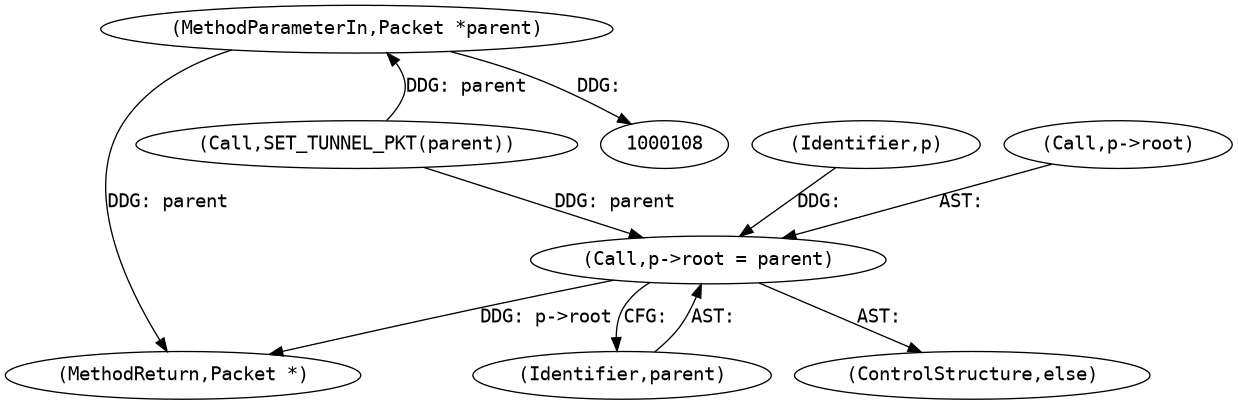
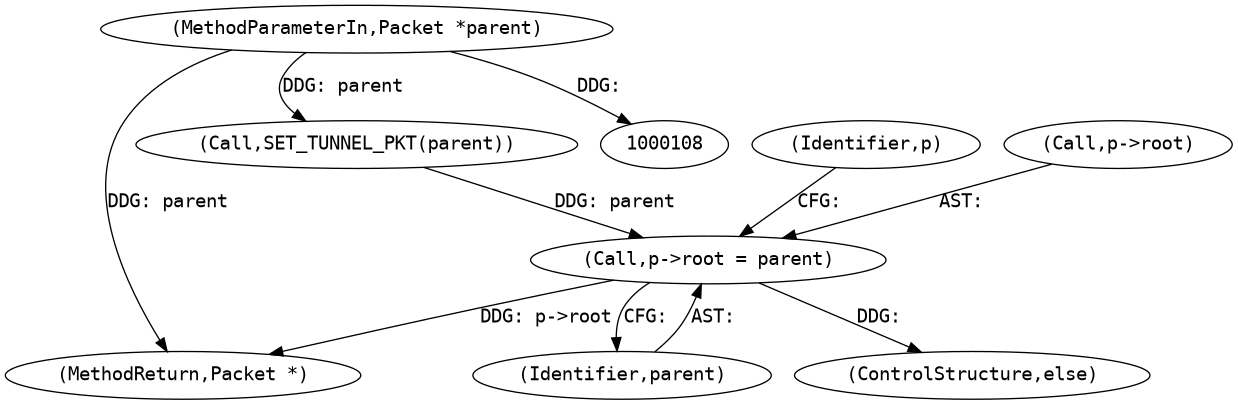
(404, 94) -> (281, 81)
(825, 202) -> (825, 202)
(885, 318) -> (885, 318)
